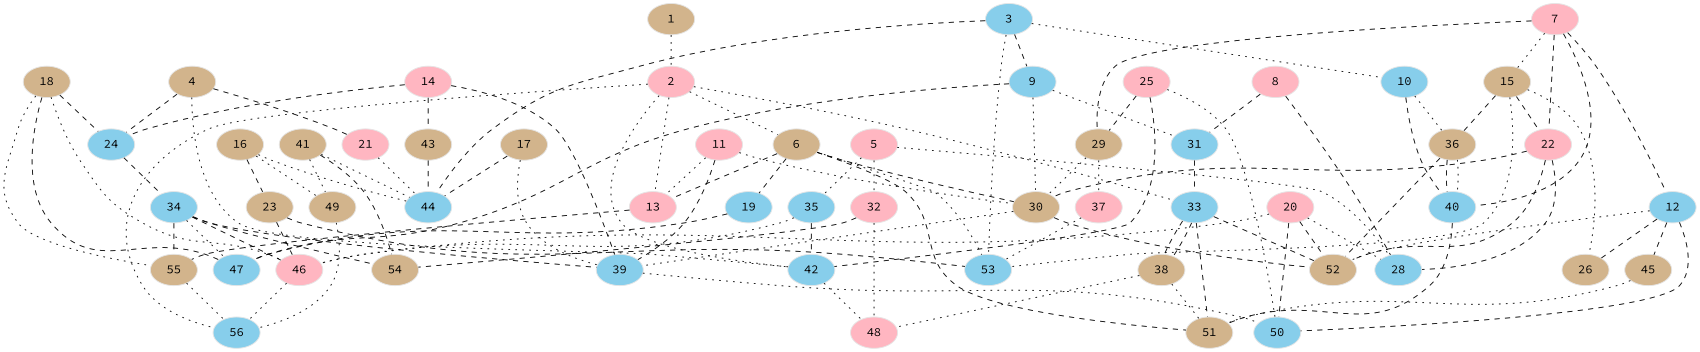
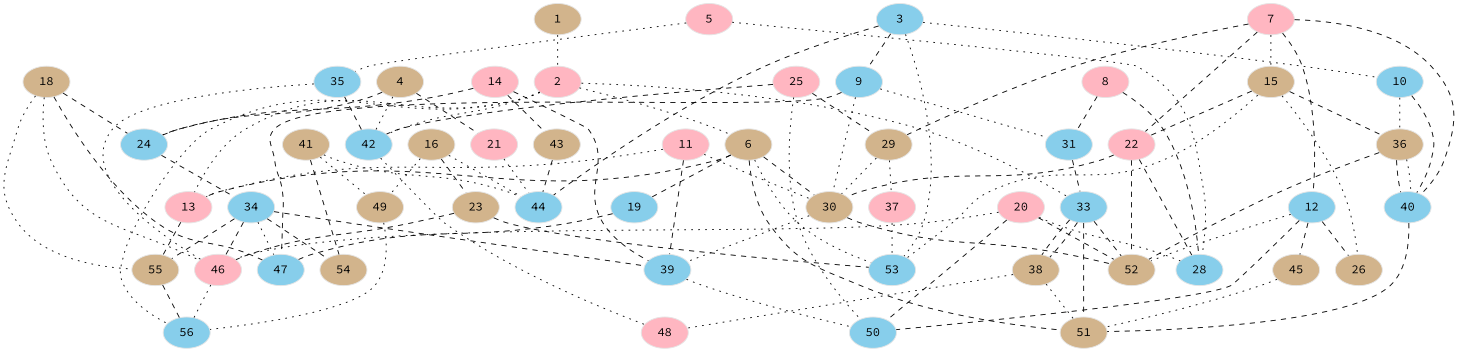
(524, 145) -> none
(874, 207) -> none
(205, 301) -> (171, 301)
